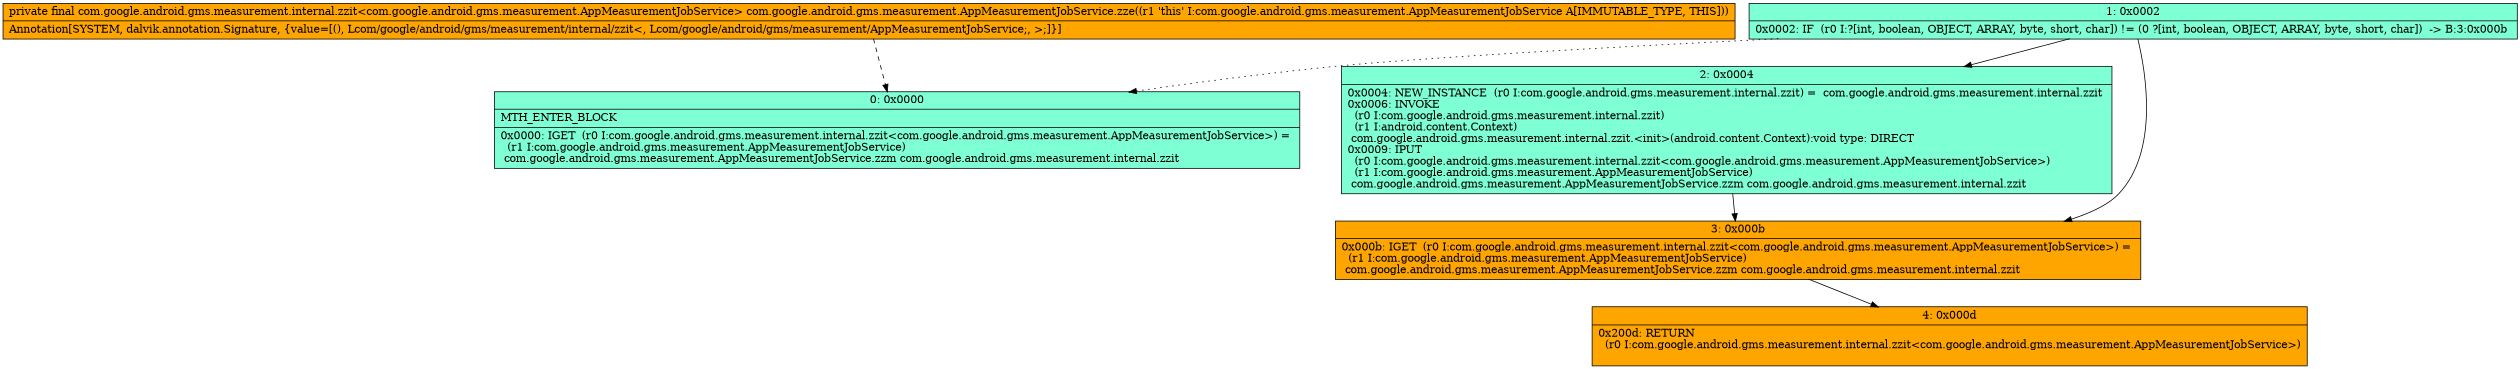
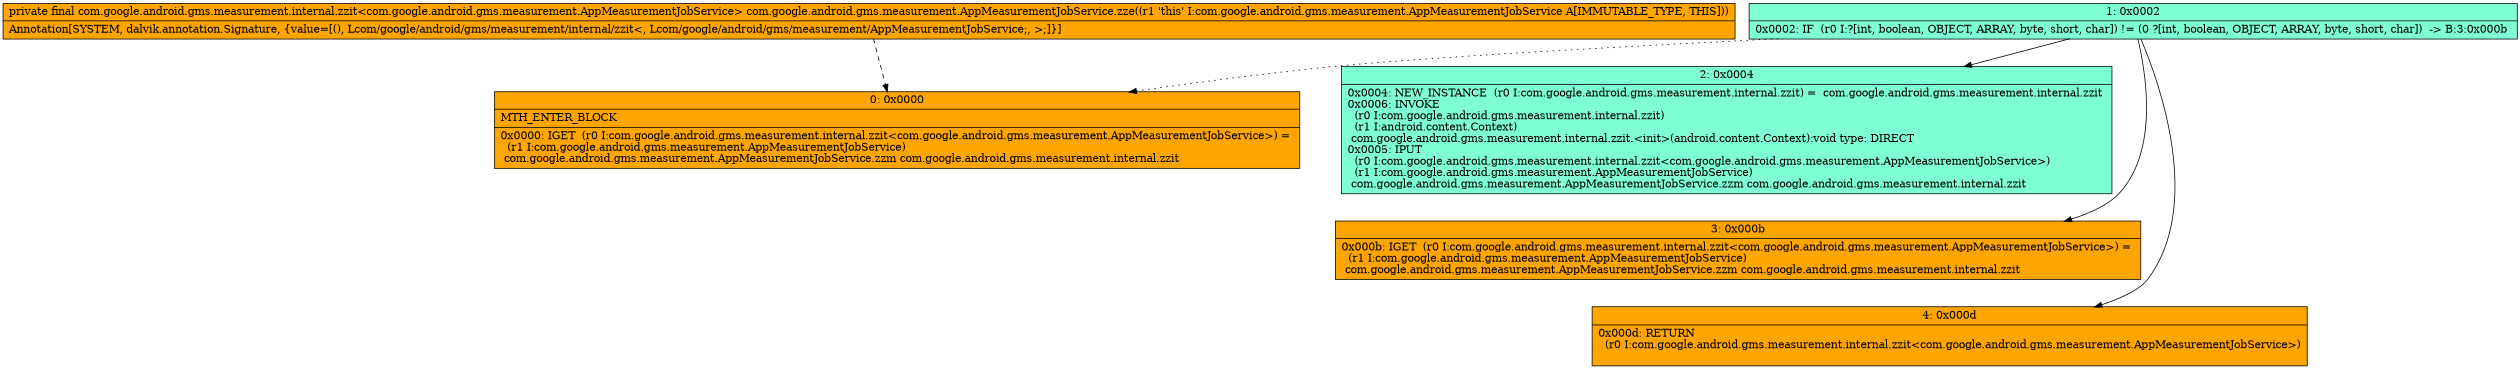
(897, 130) -> (897, 130)
(1388, 150) -> (1388, 150)
(1734, 204) -> none
(1840, 292) -> (2175, 186)
(1650, 334) -> (1650, 334)
